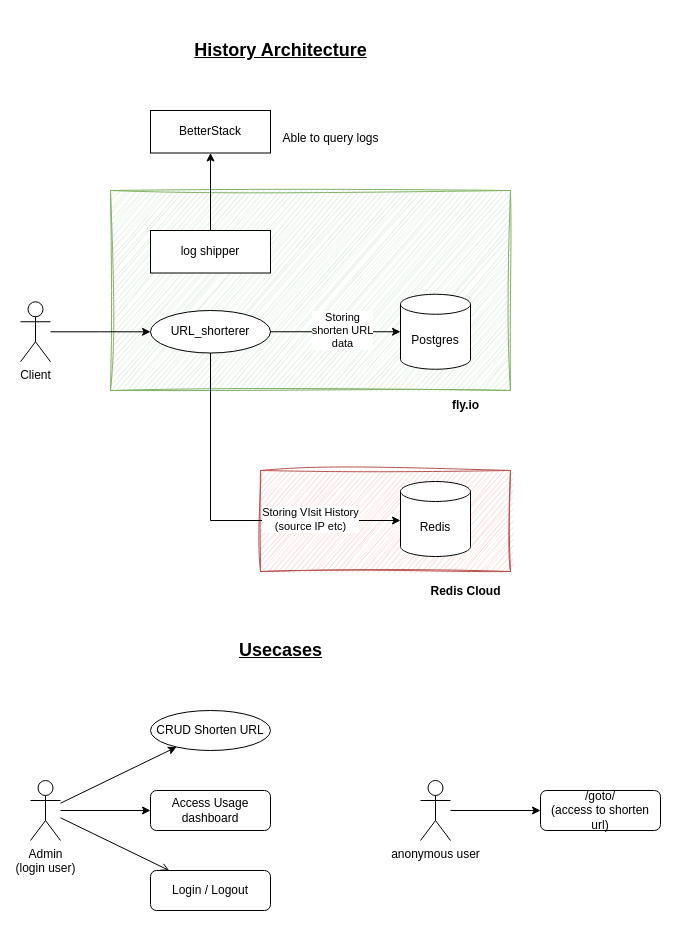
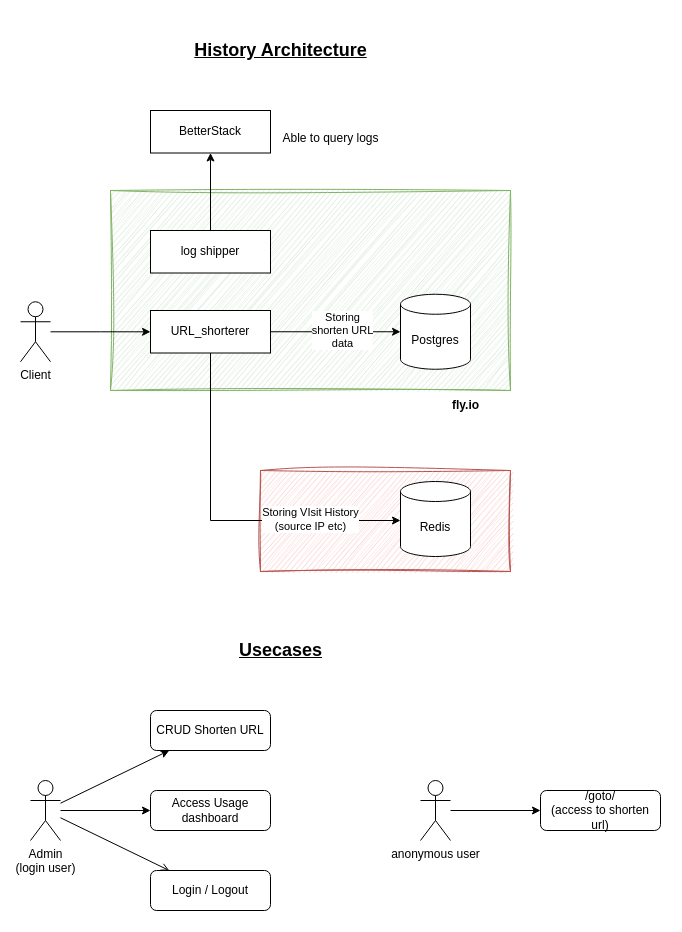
(211, 332) -> (211, 332)
(466, 592) -> none
(211, 731) -> (211, 731)
